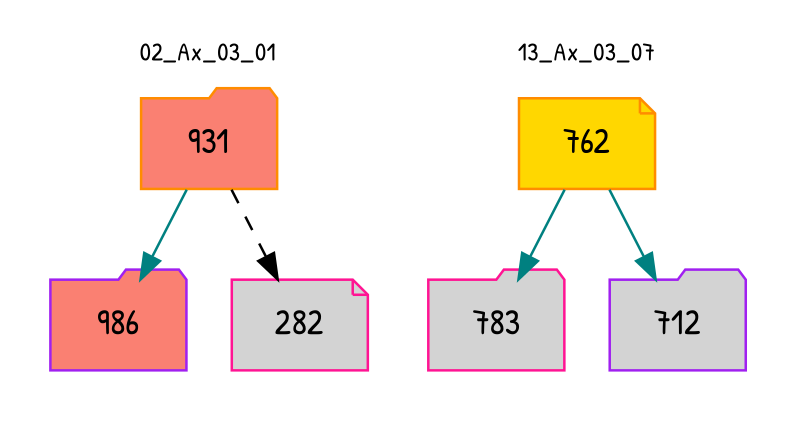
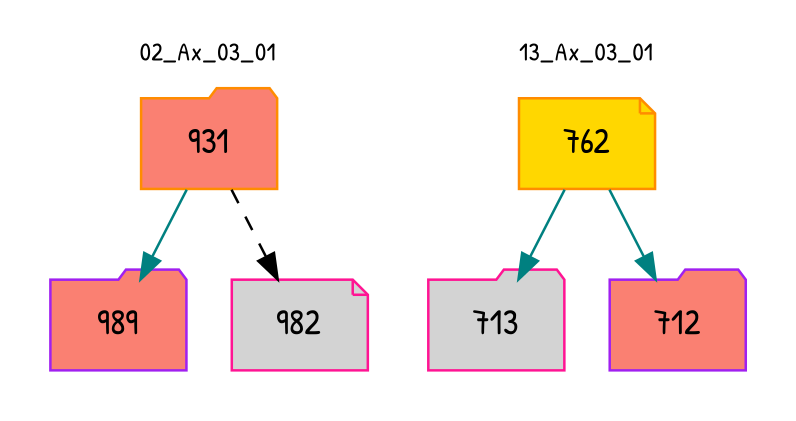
(587, 54) -> (587, 54)
(118, 325) -> (118, 325)
(300, 325) -> (300, 325)
(496, 325) -> (496, 325)
(678, 325) -> (678, 325)
